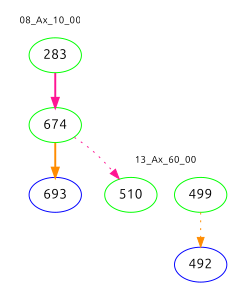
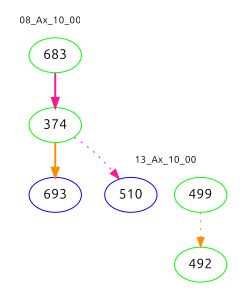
(55, 55) -> (55, 55)
(55, 125) -> (55, 125)
(166, 160) -> (166, 160)
(131, 195) -> (131, 195)
(201, 265) -> (201, 265)
